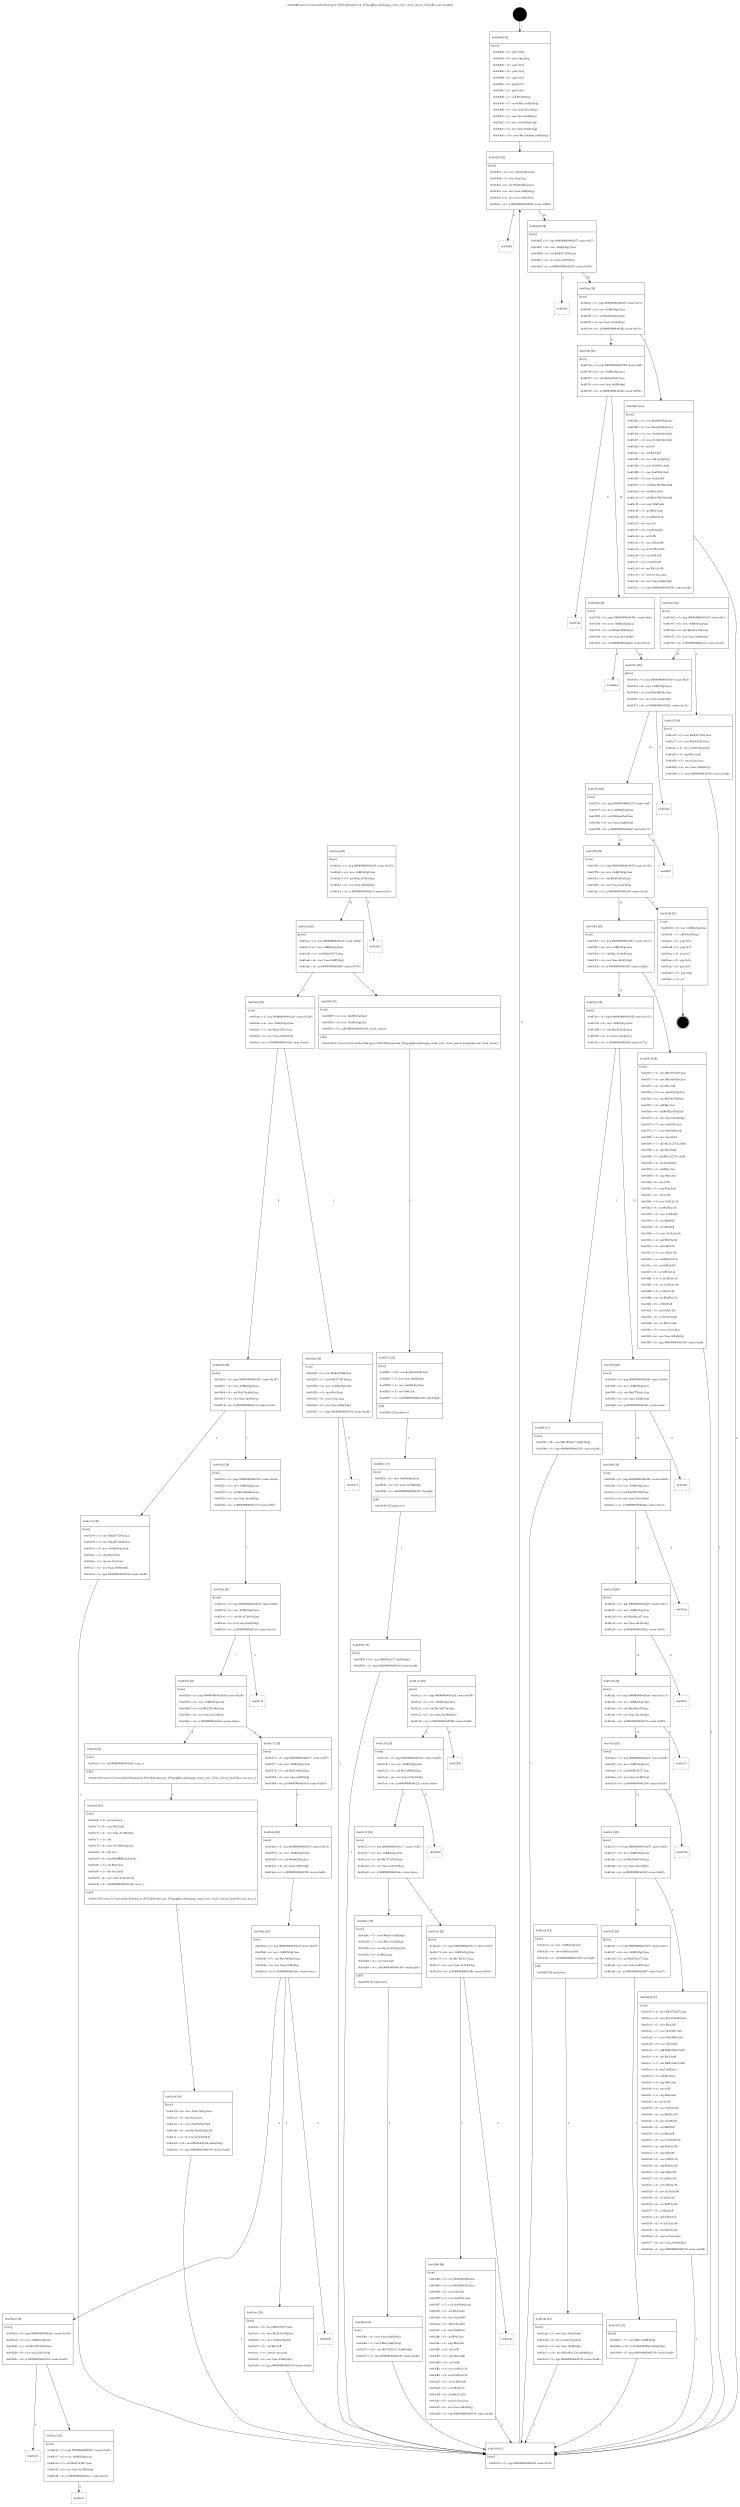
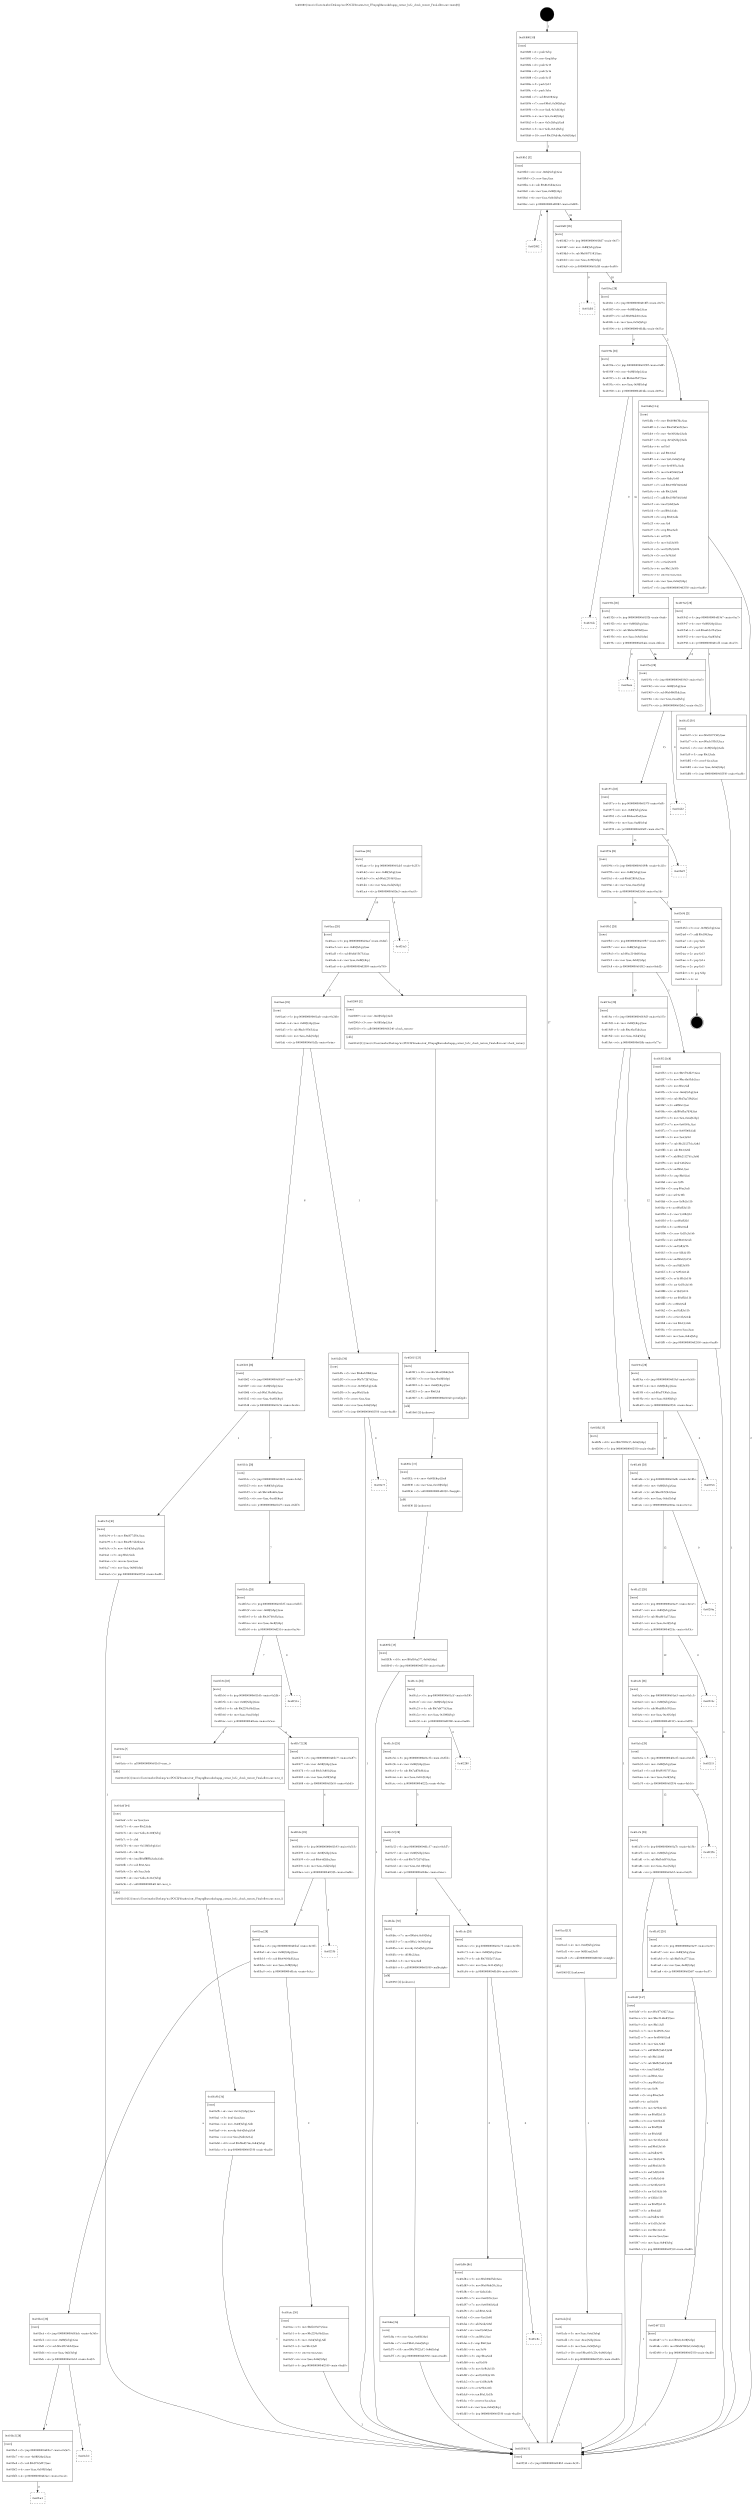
(435, 1852) -> none
(306, 2154) -> (327, 1911)
